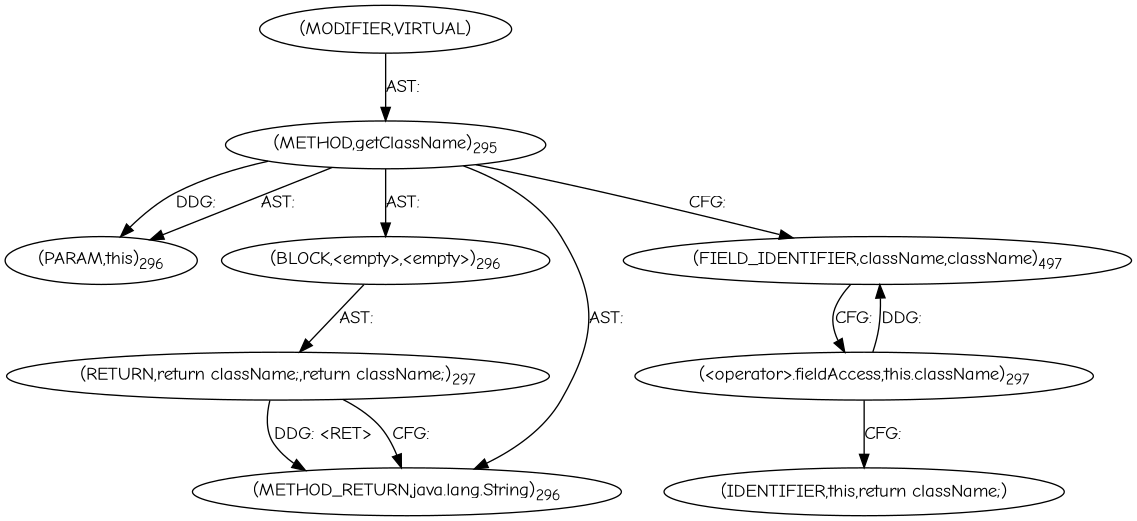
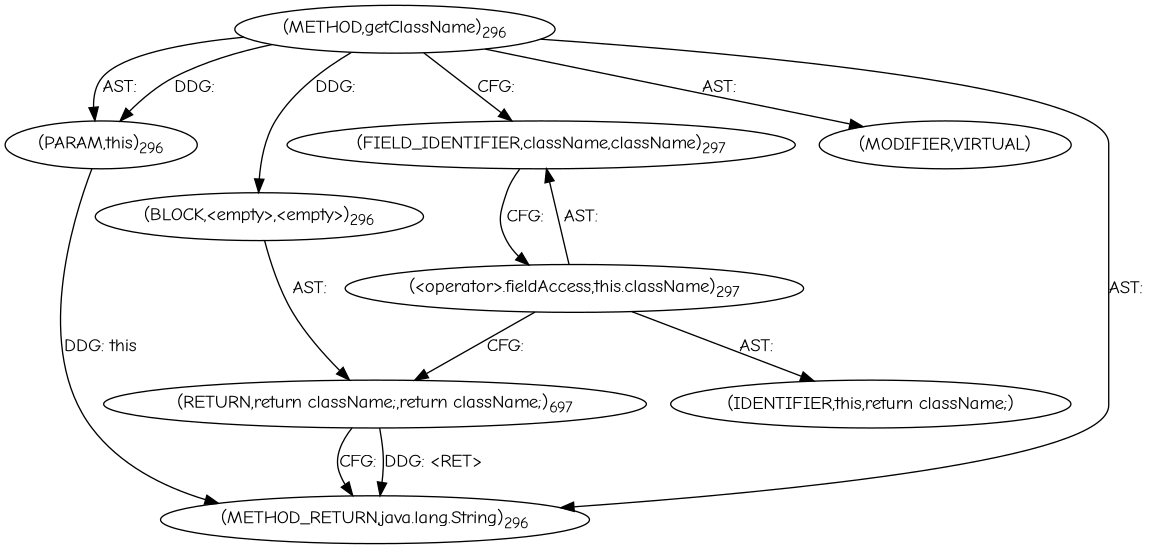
(386, 80) -> (667, 87)
(485, 143) -> (495, 27)
(406, 203) -> (338, 87)
(1050, 259) -> (714, 143)
(905, 318) -> (584, 217)
none -> (481, 343)
none -> (66, 367)
(464, 374) -> (561, 402)
(886, 434) -> (760, 346)
